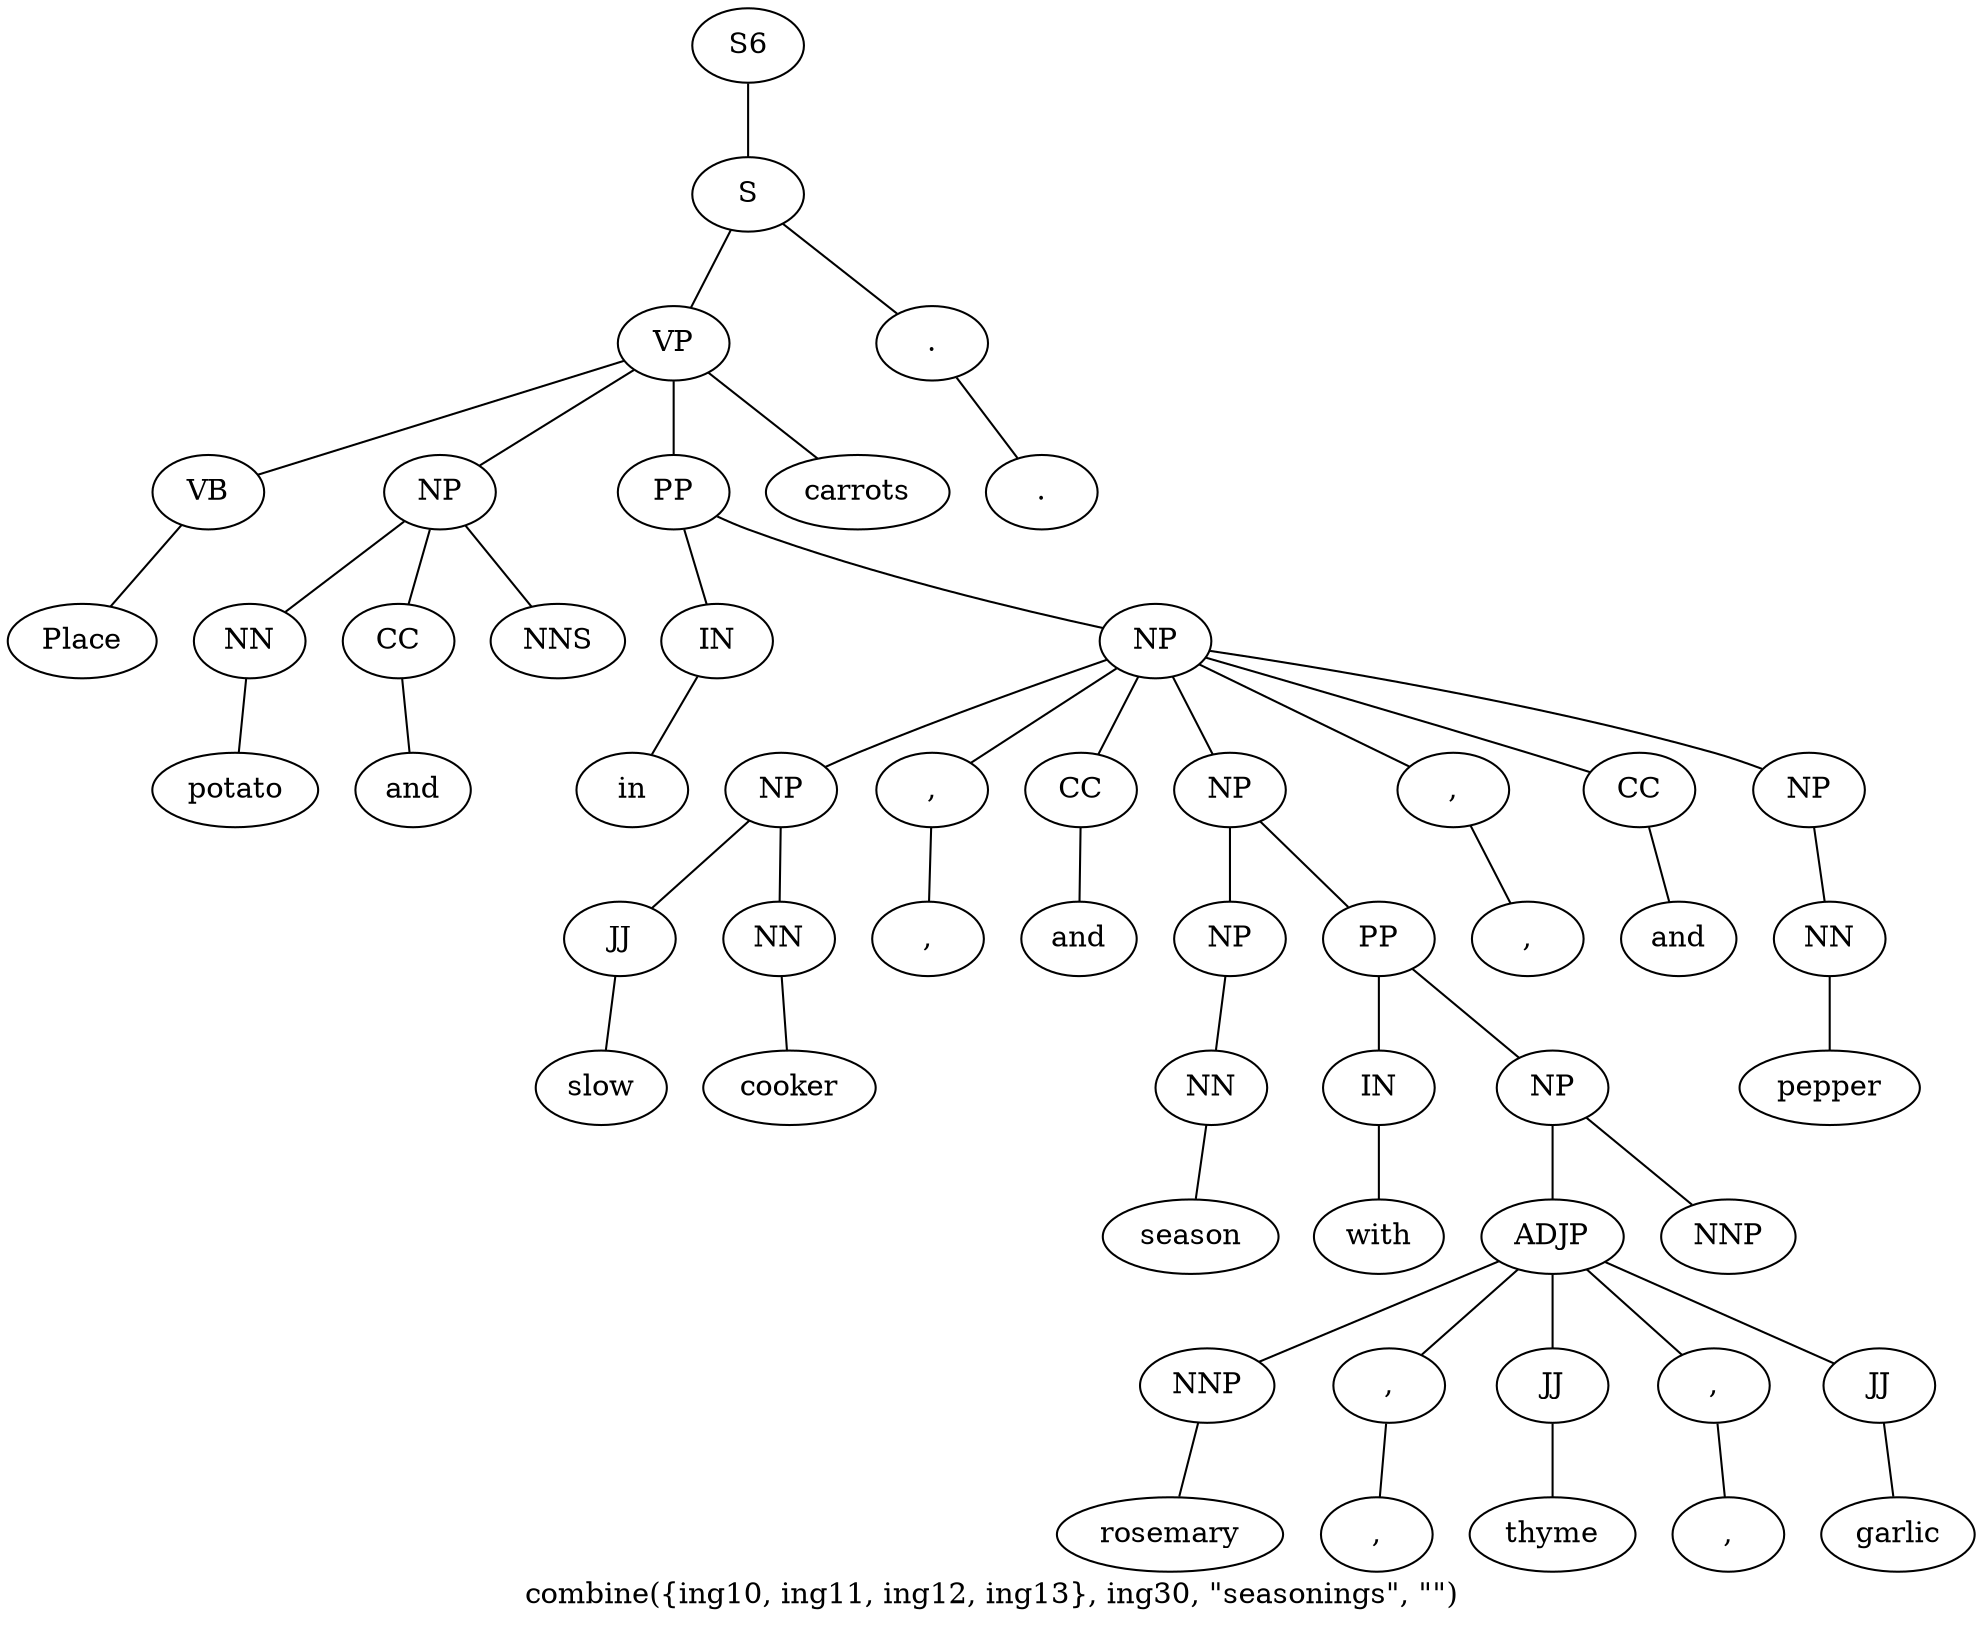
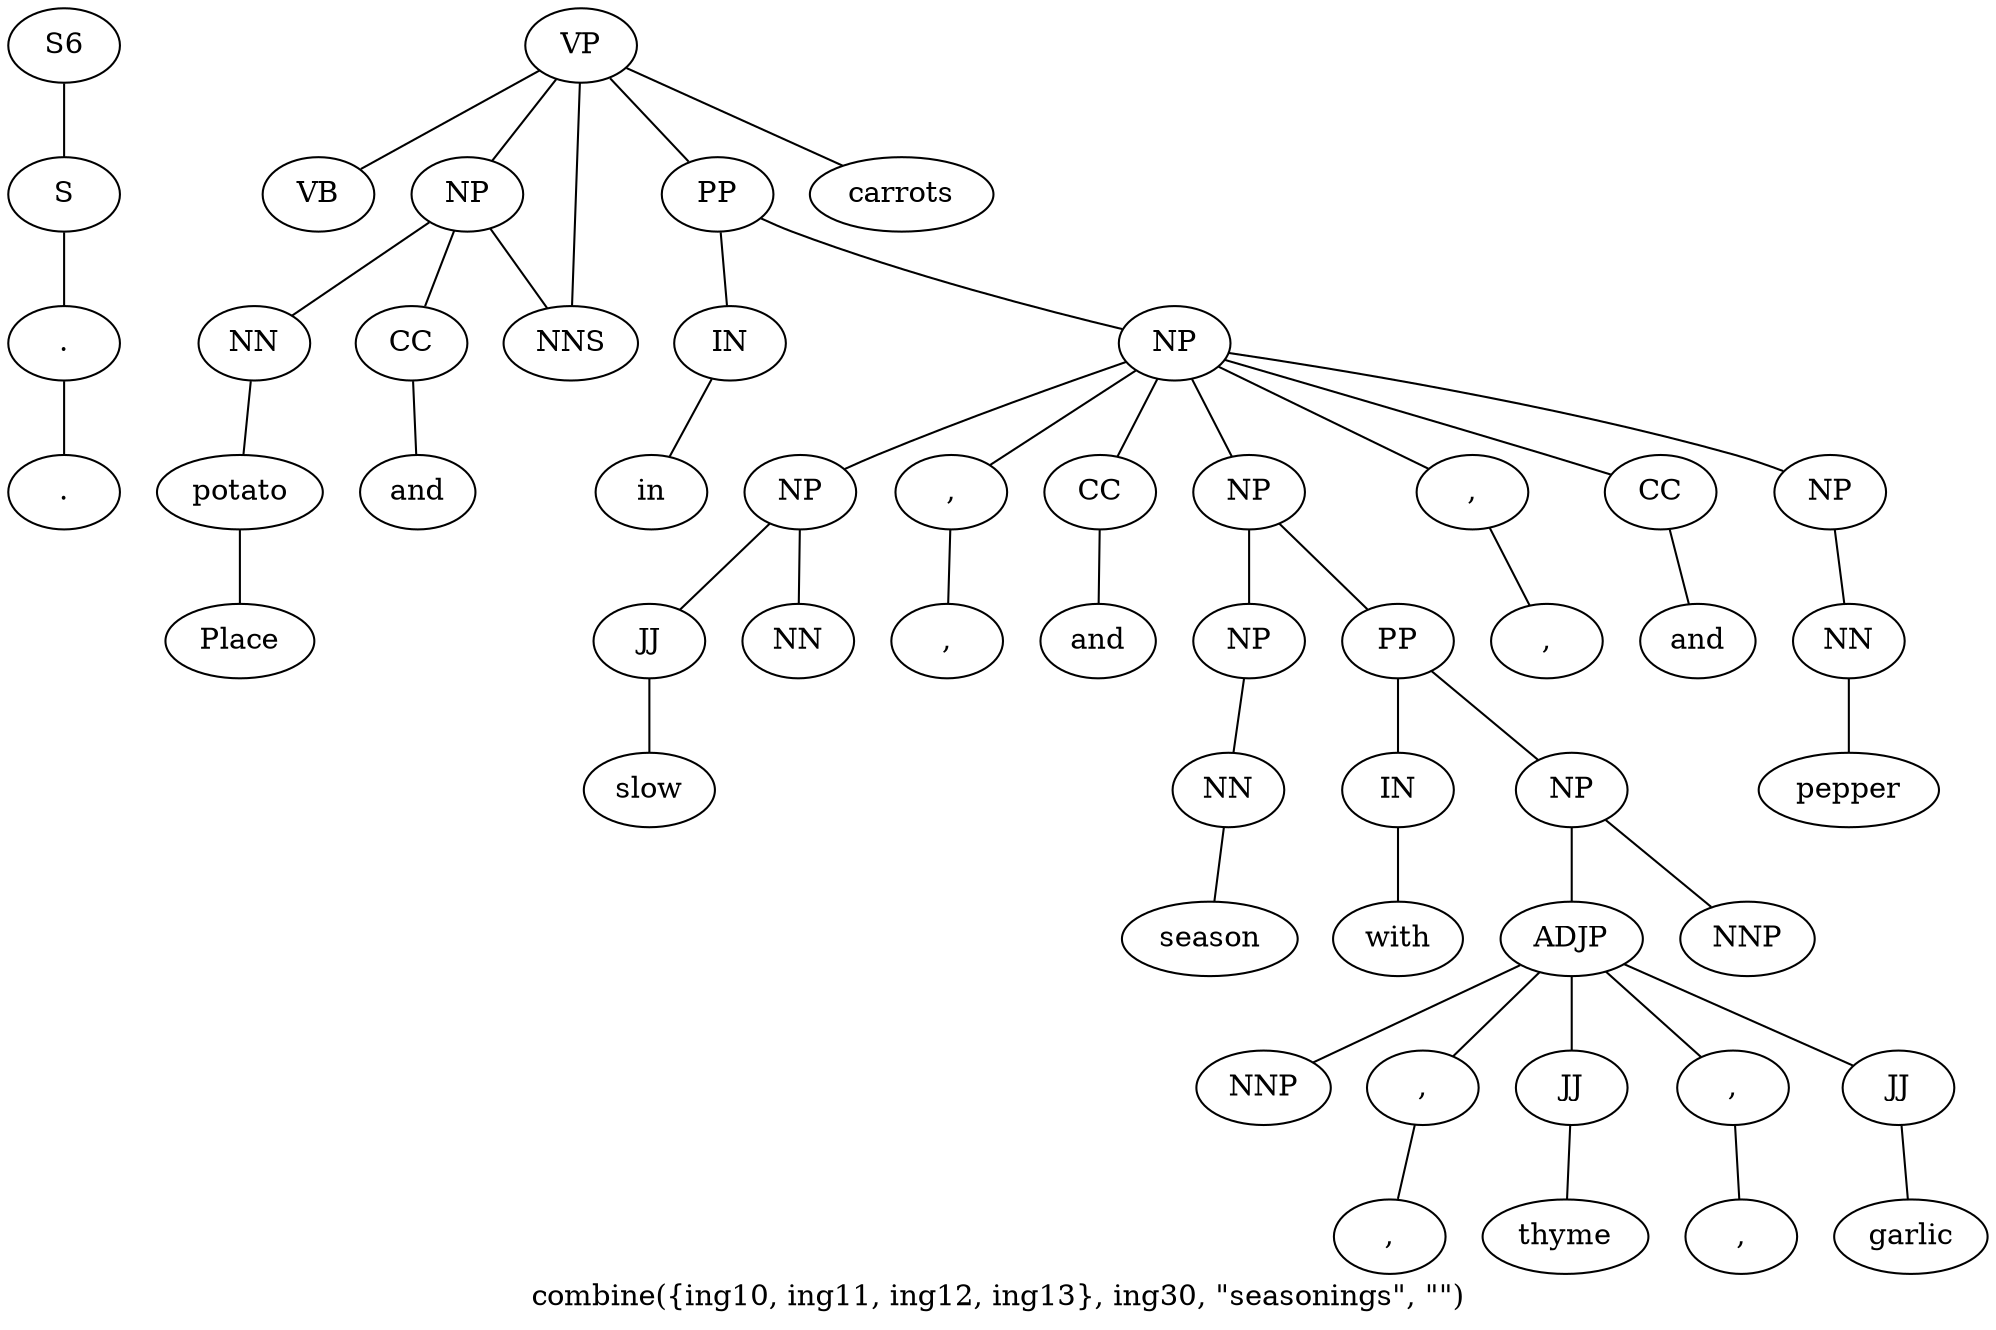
(711, 269) -> (576, 194)
(146, 566) -> (240, 567)
(789, 1088) -> none
(1170, 1534) -> none
